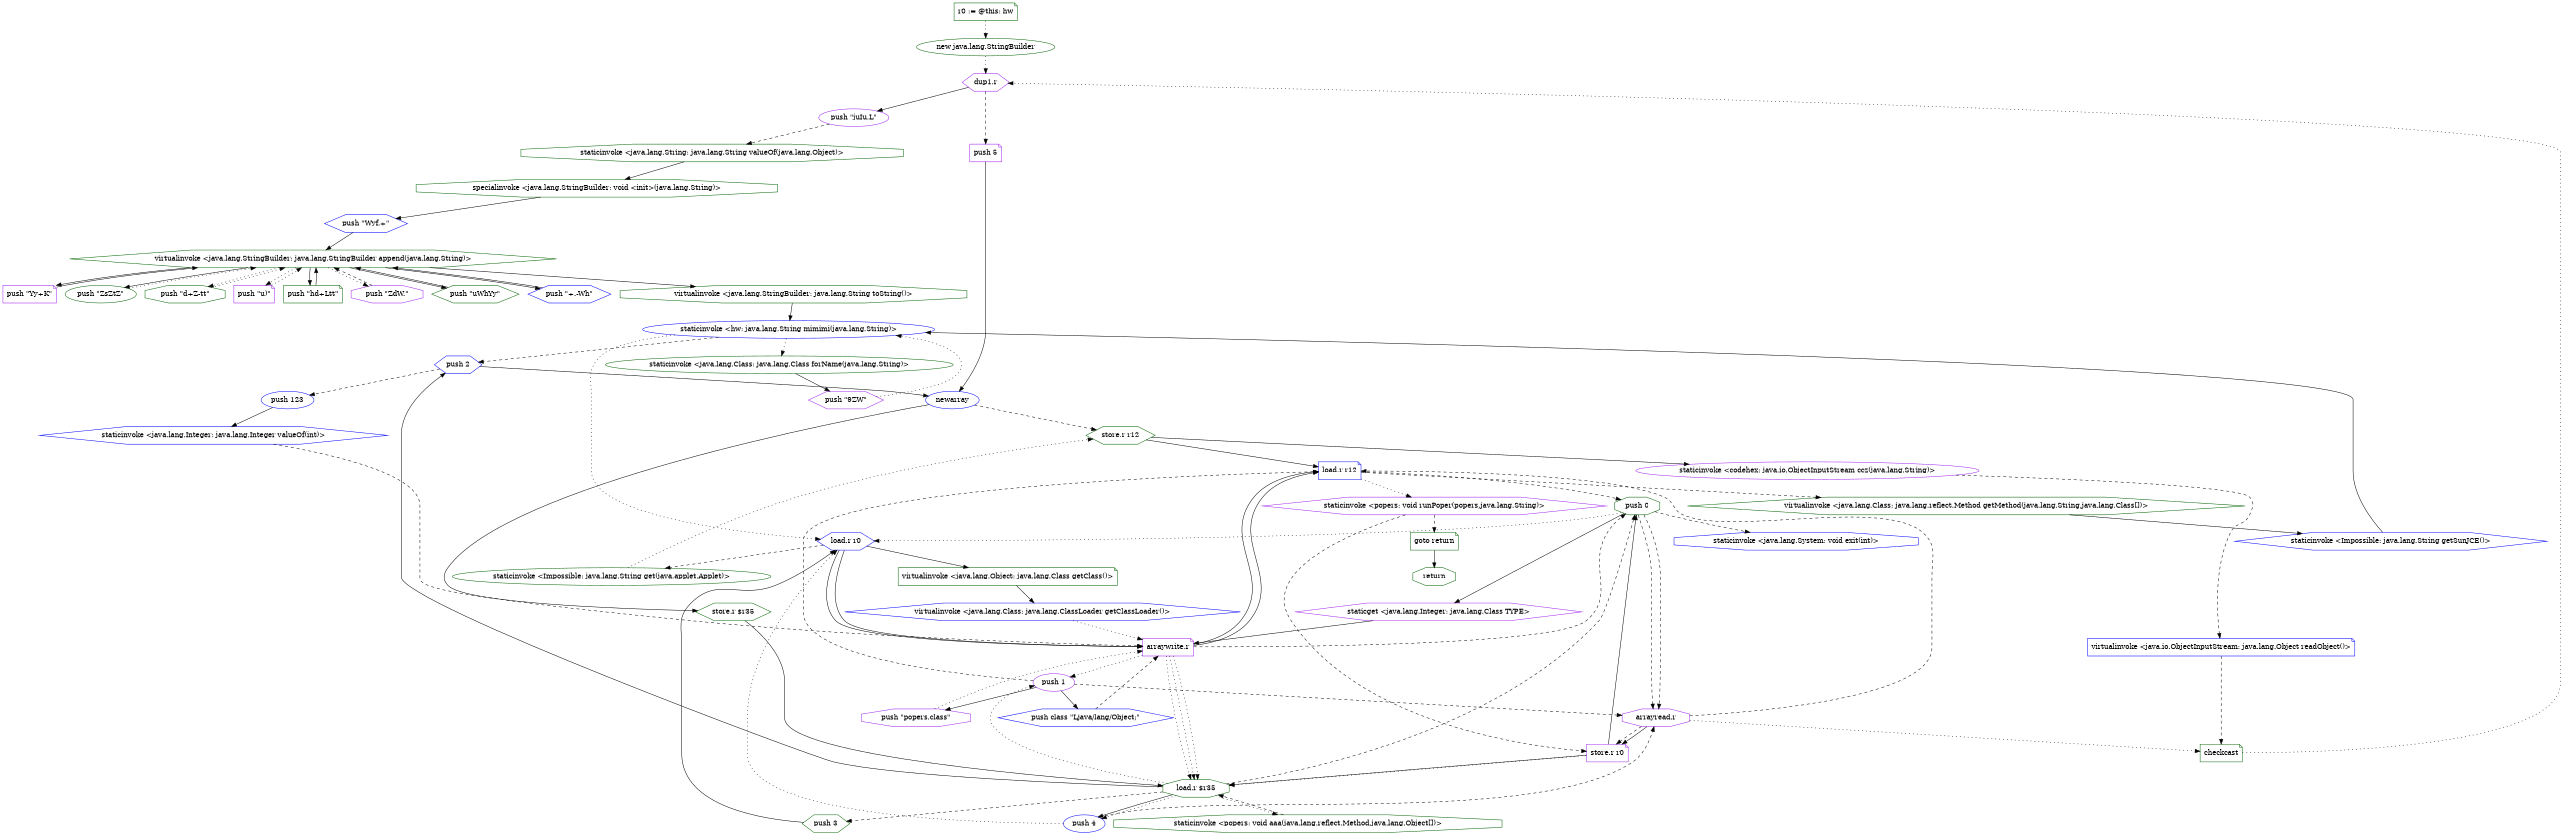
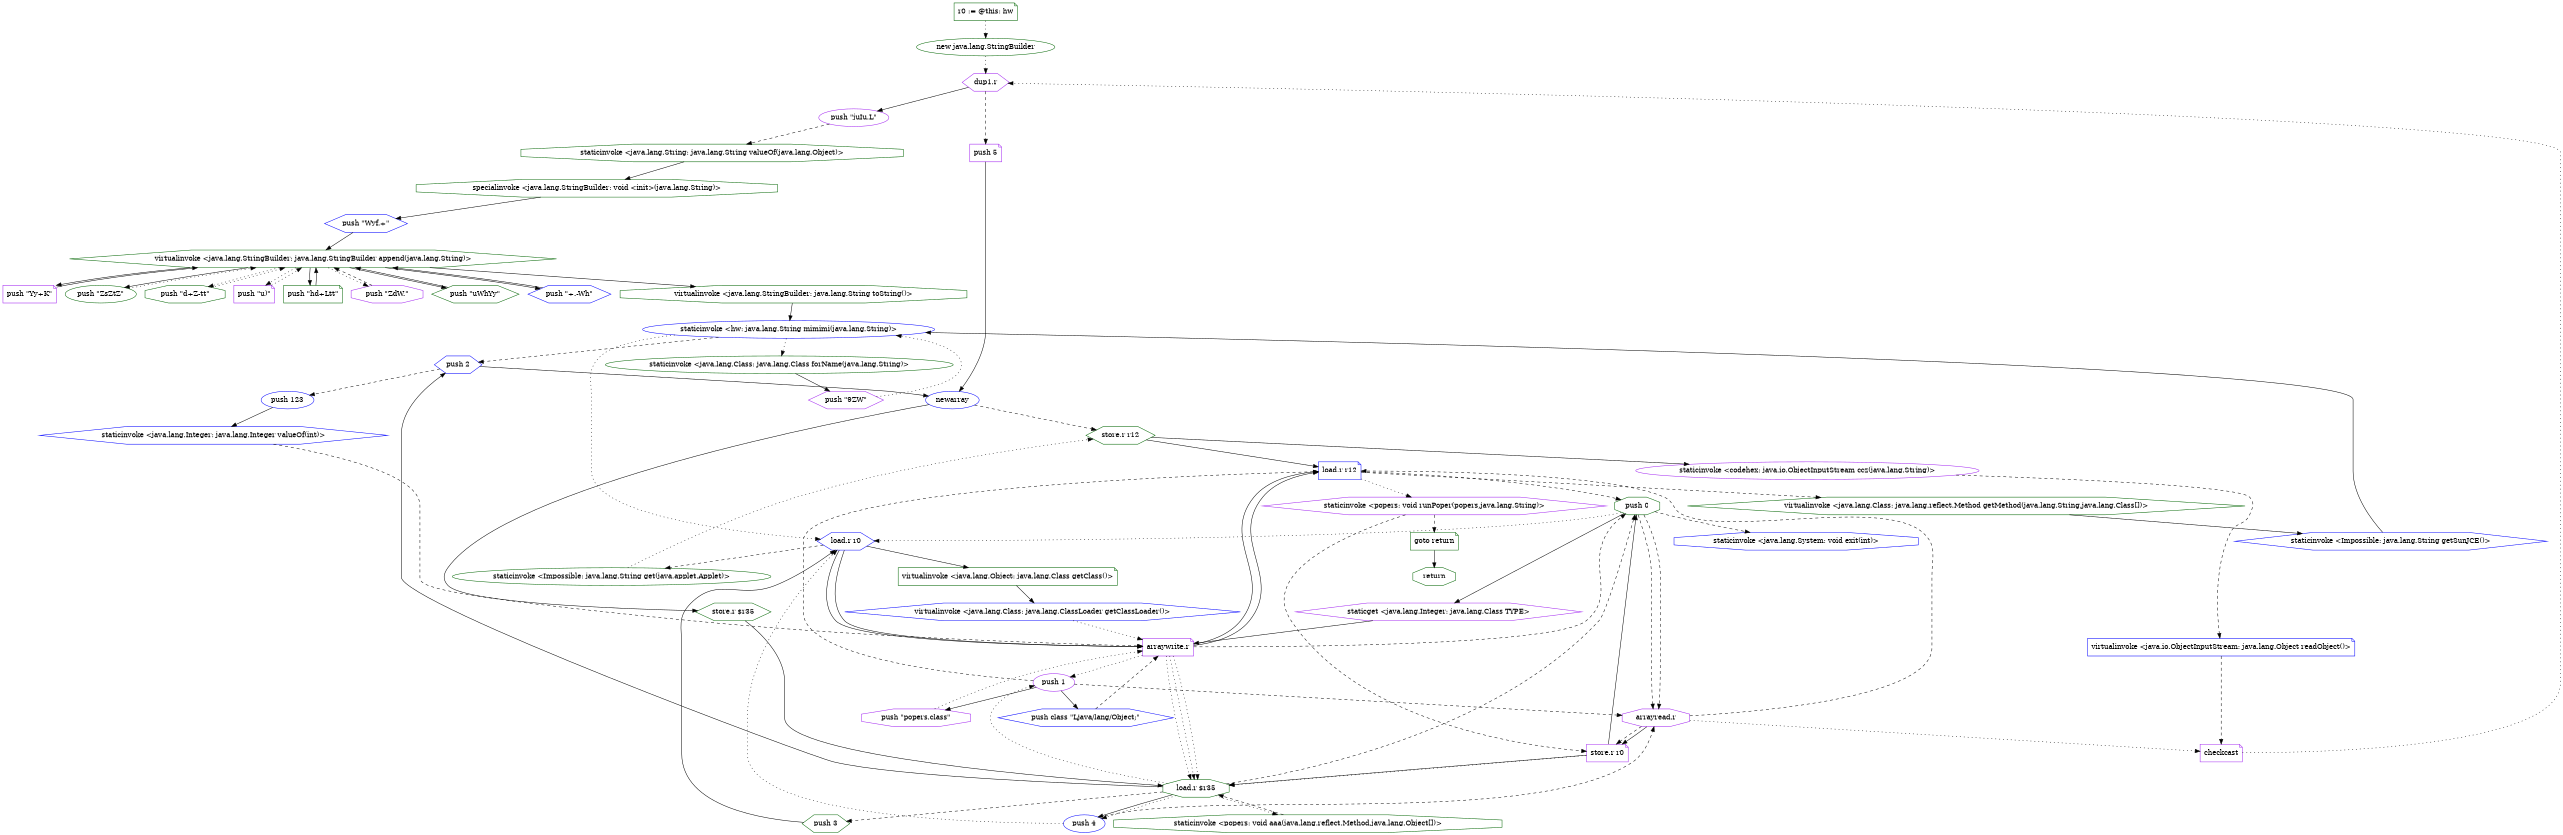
(2221, 753) -> (2221, 753)
